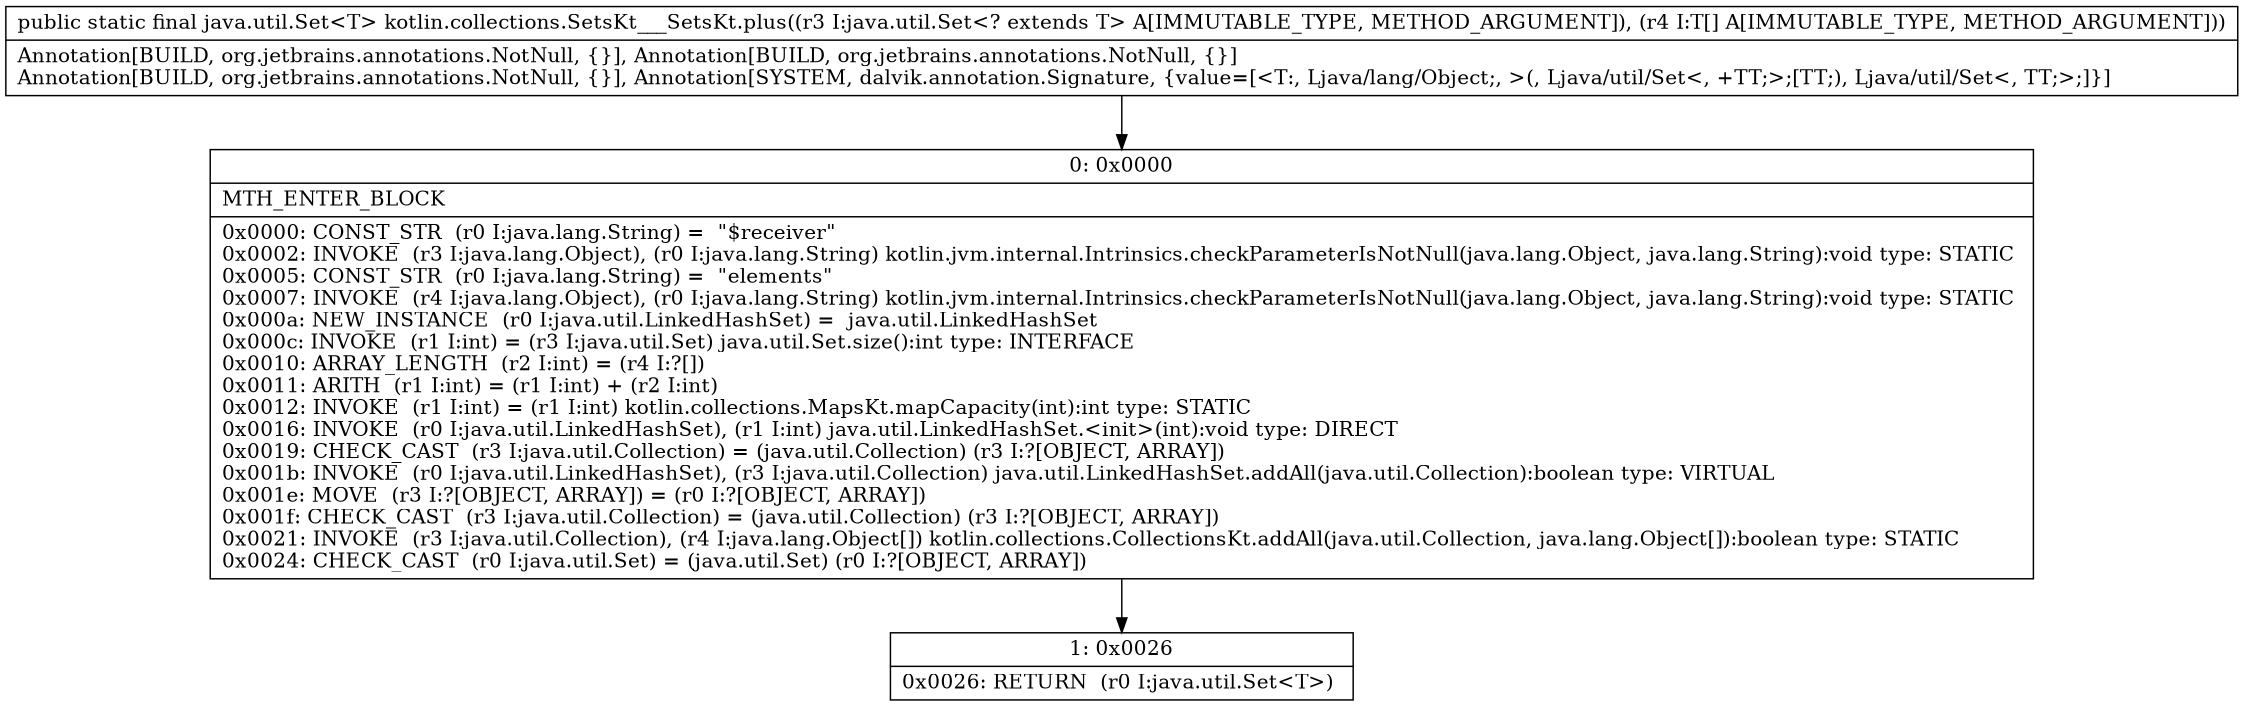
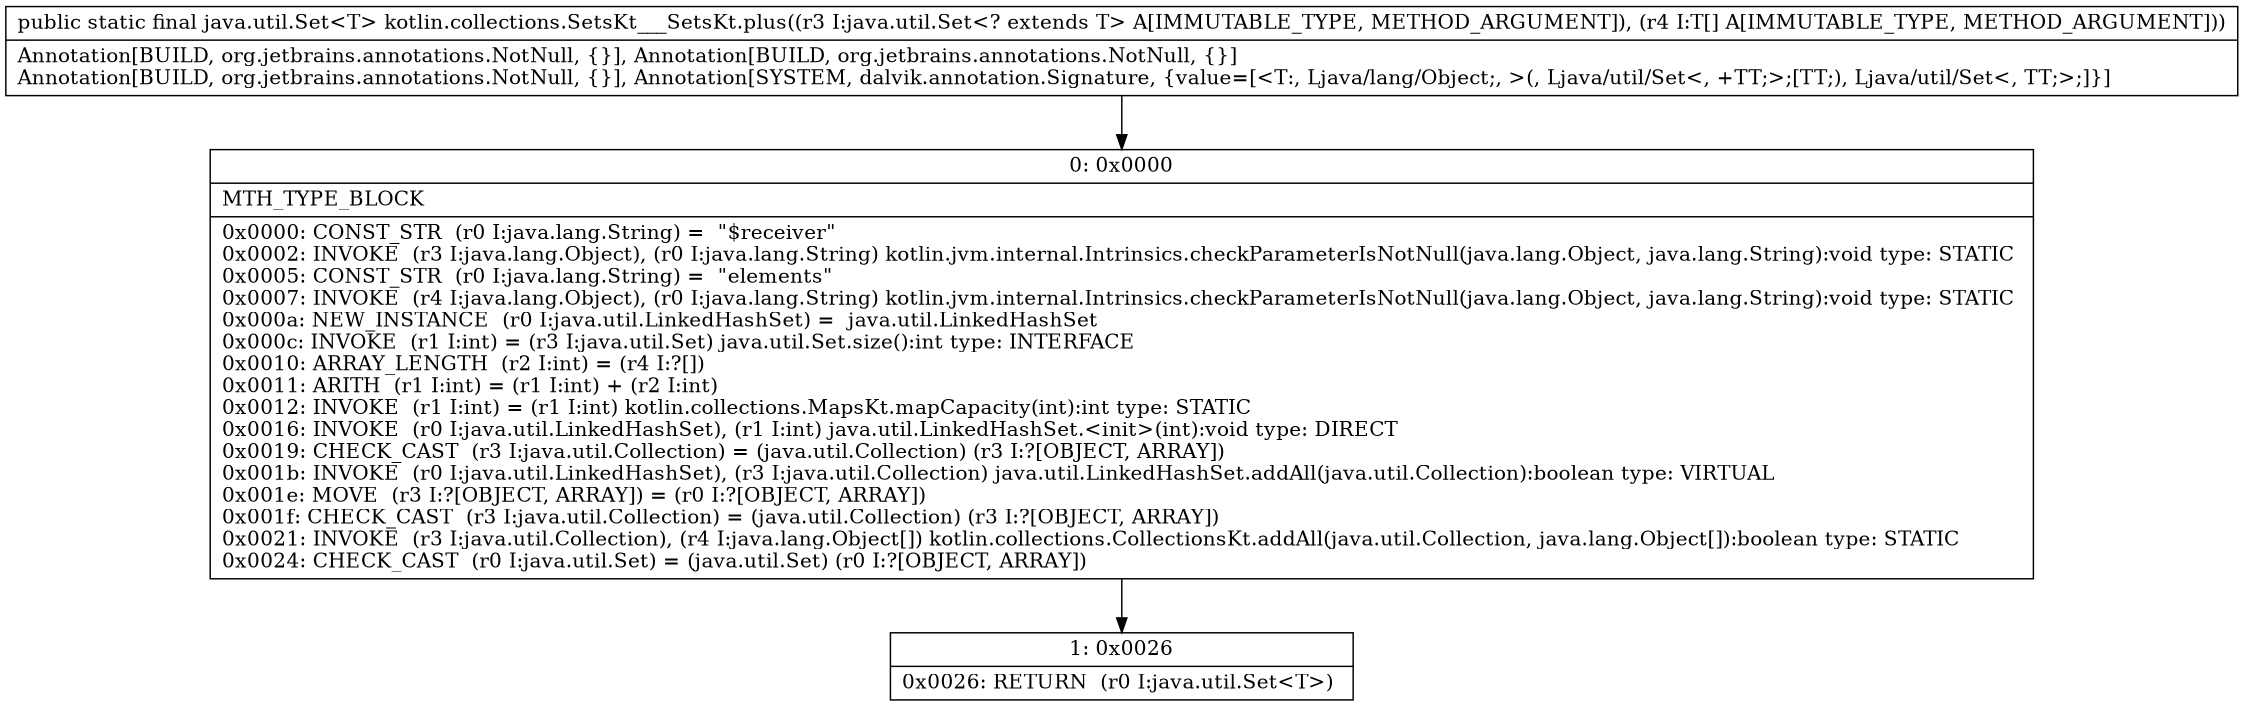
(334, 199) -> (323, 199)
